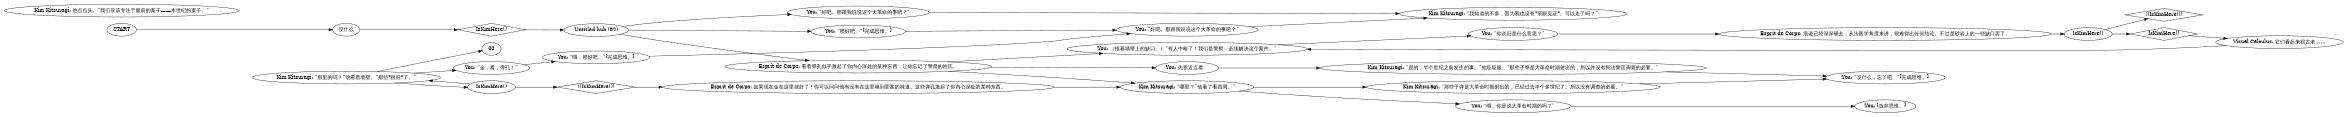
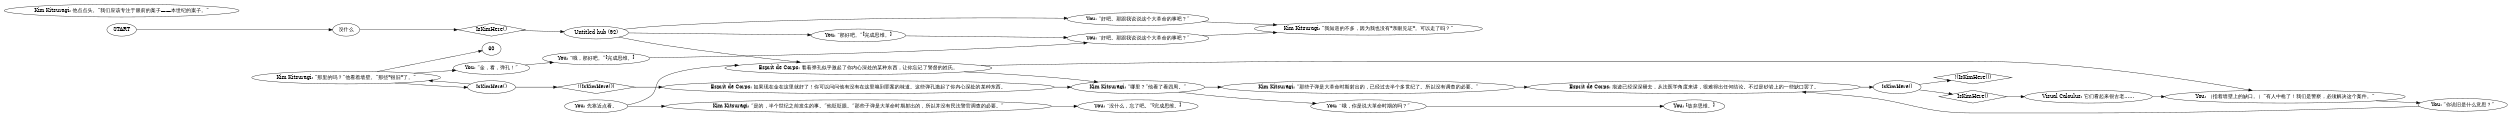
(1072, 68) -> (675, 73)
(1731, 82) -> (1520, 87)
